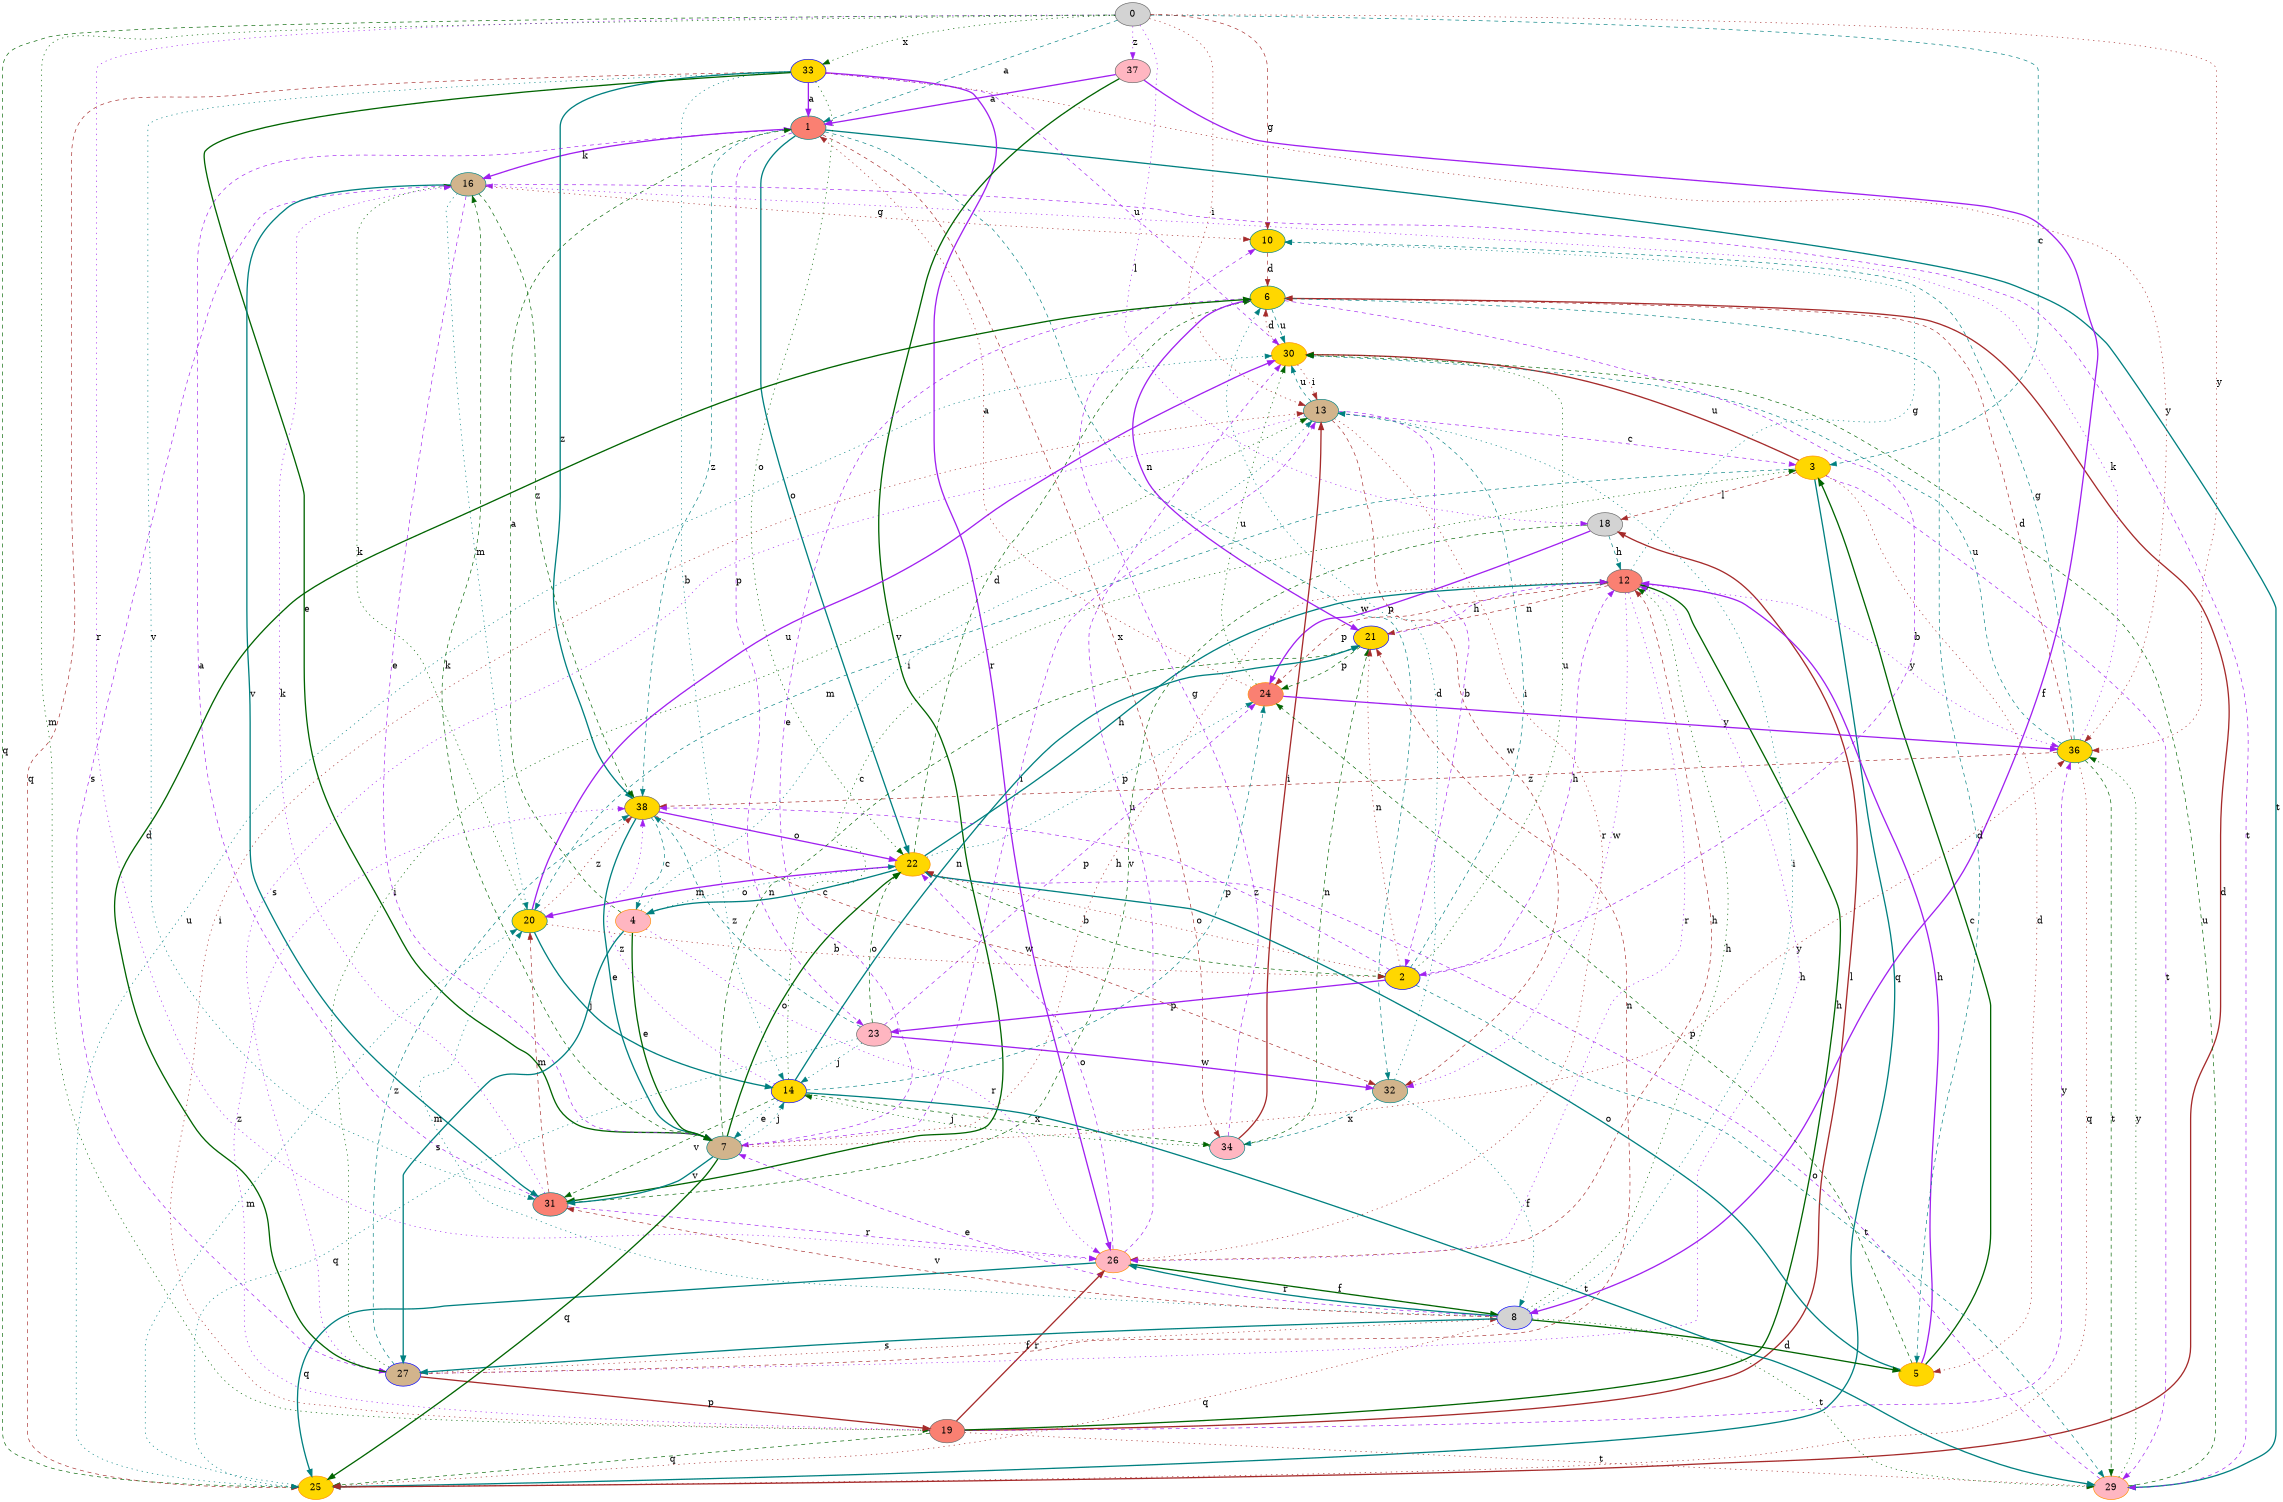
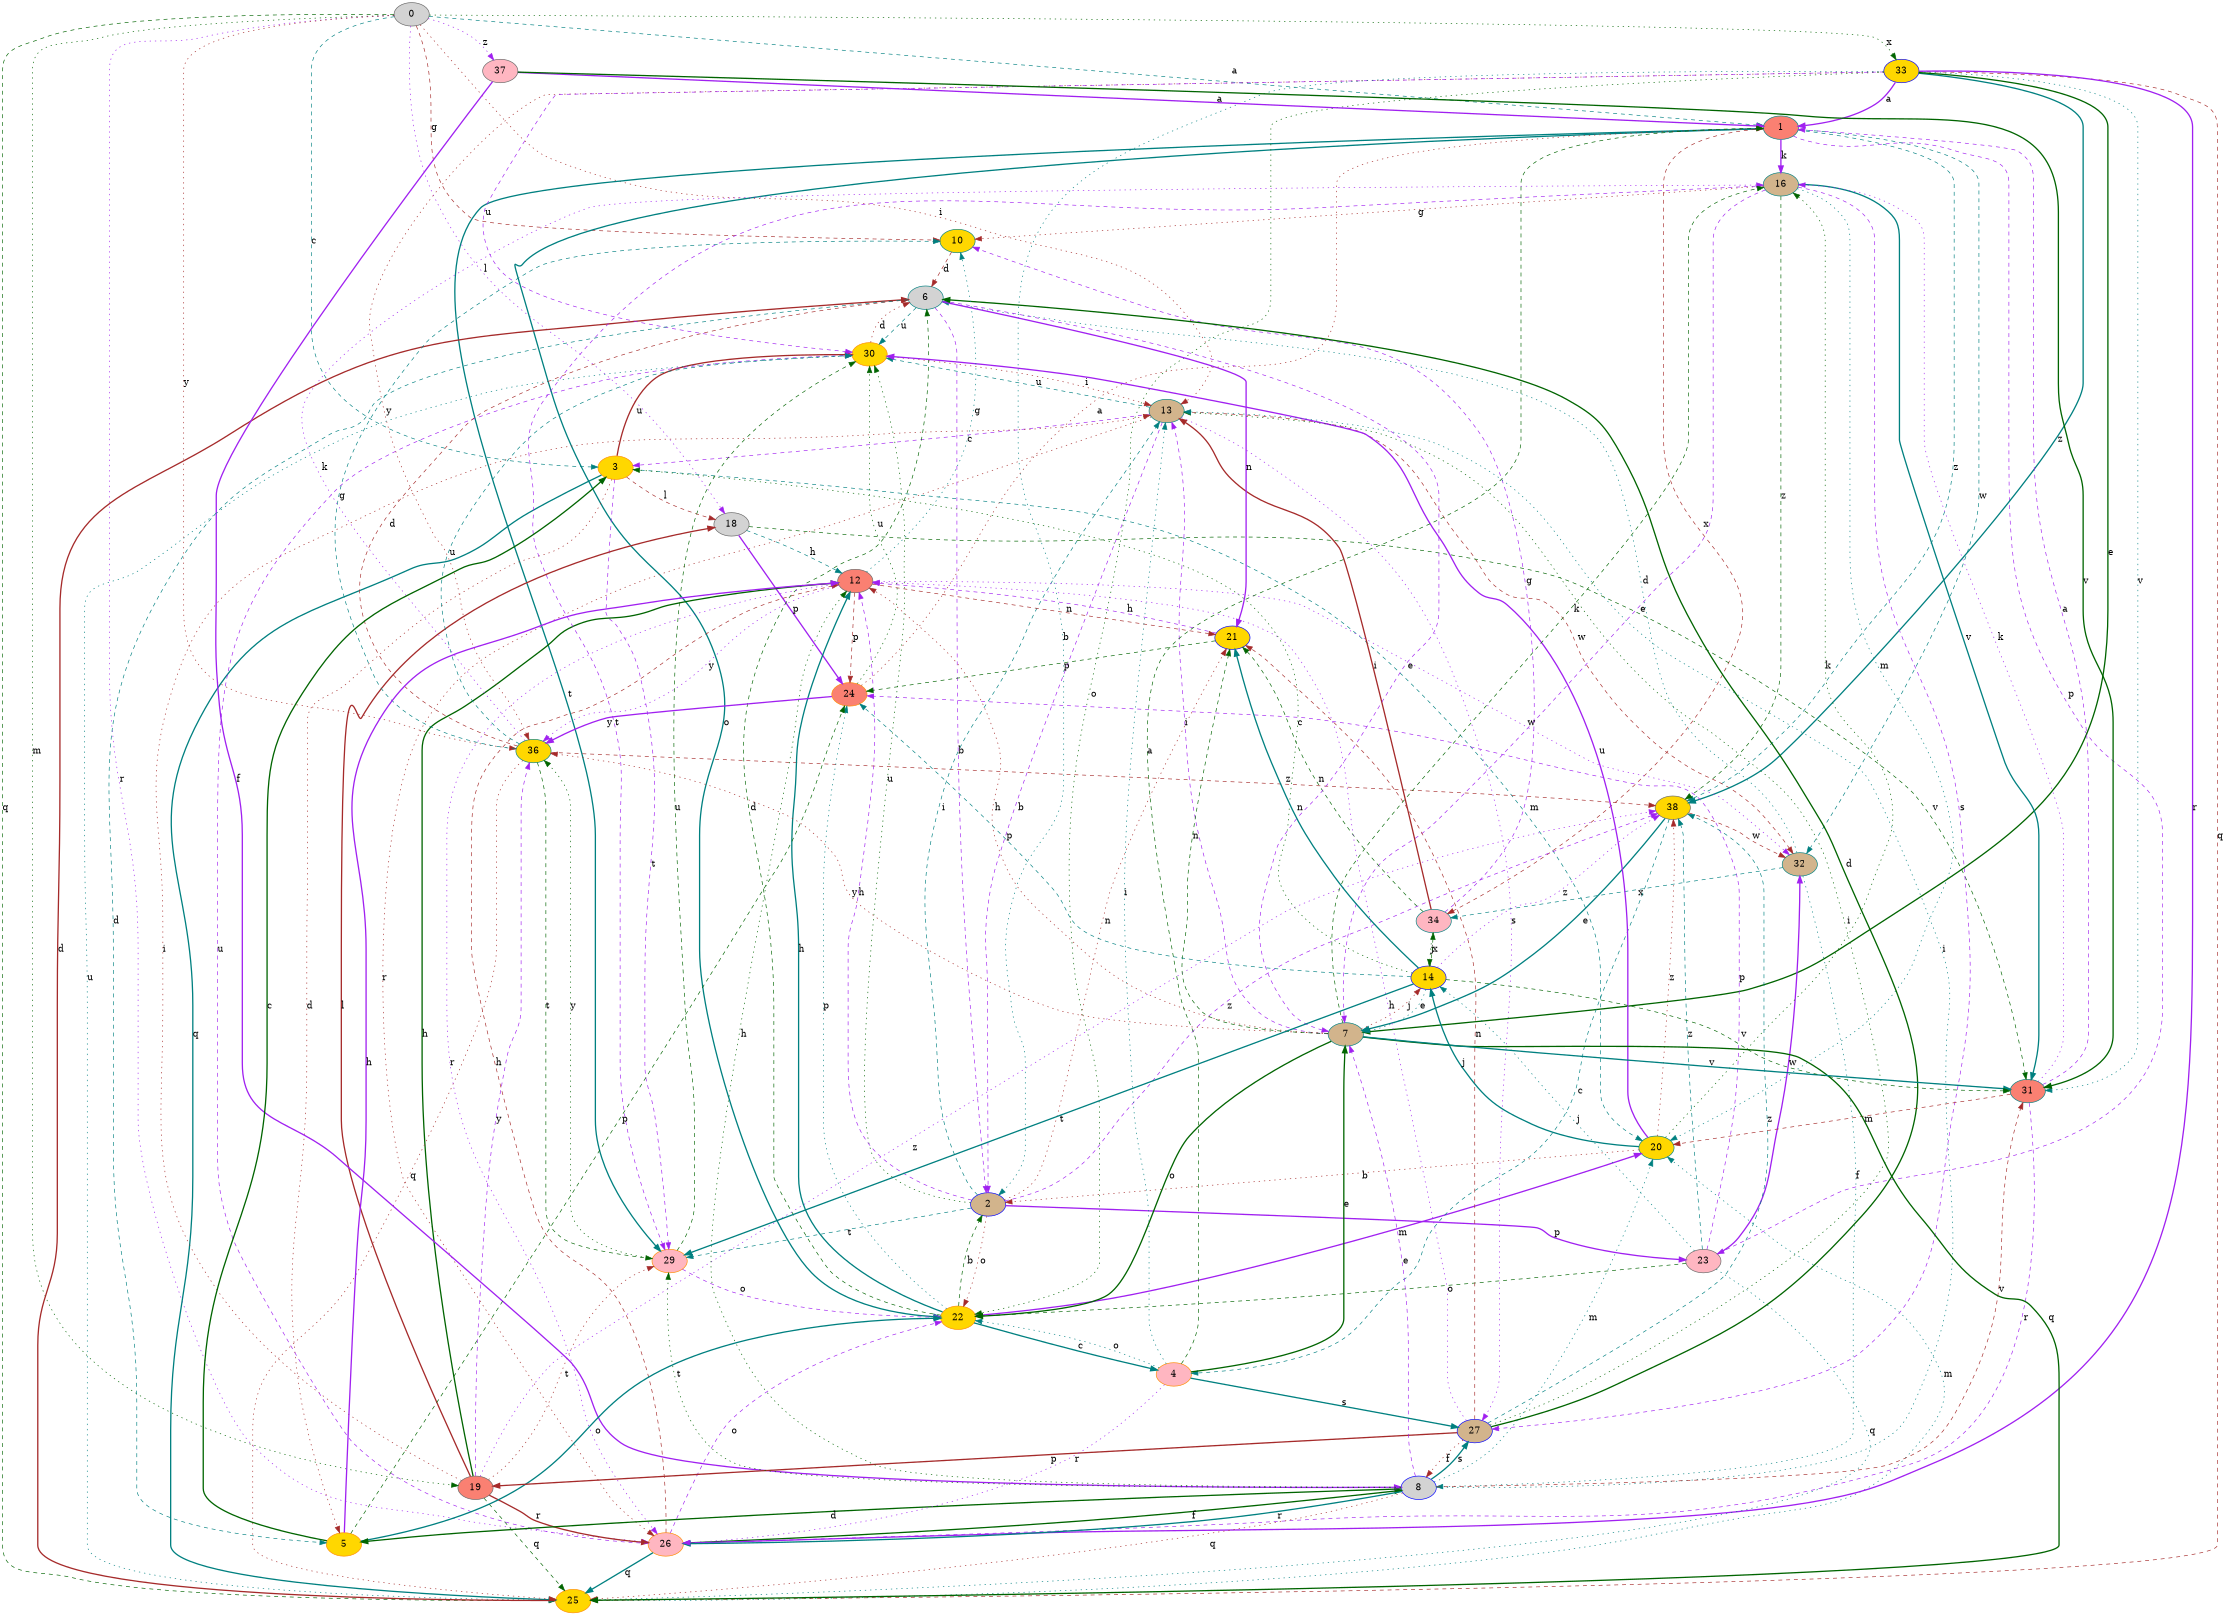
(1268, 298) -> (926, 298)
(681, 539) -> (1023, 278)
(774, 835) -> none
(1402, 978) -> (988, 1204)
(763, 1129) -> (1387, 1017)
